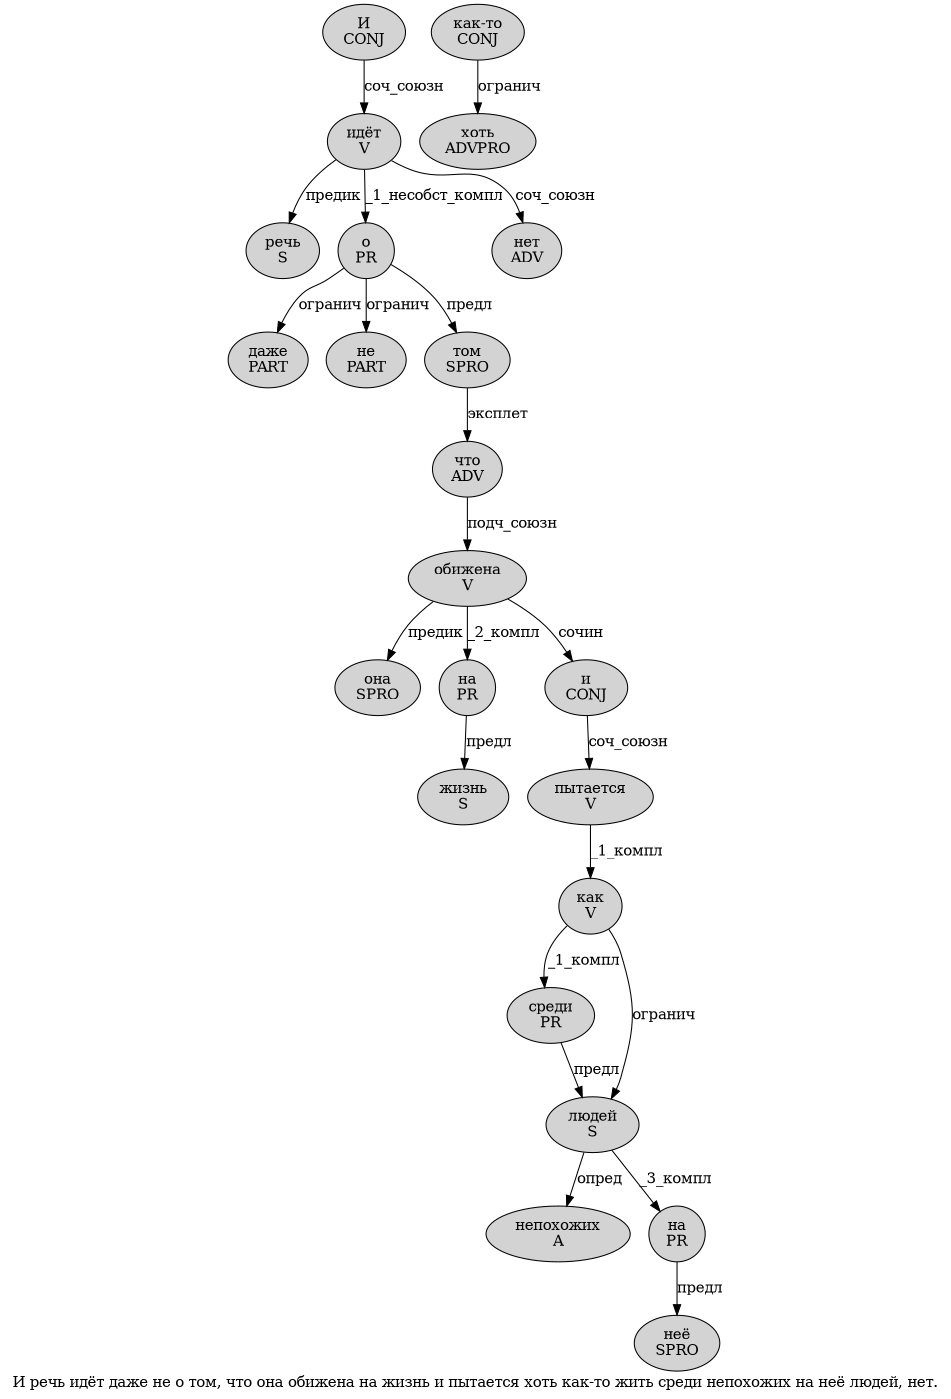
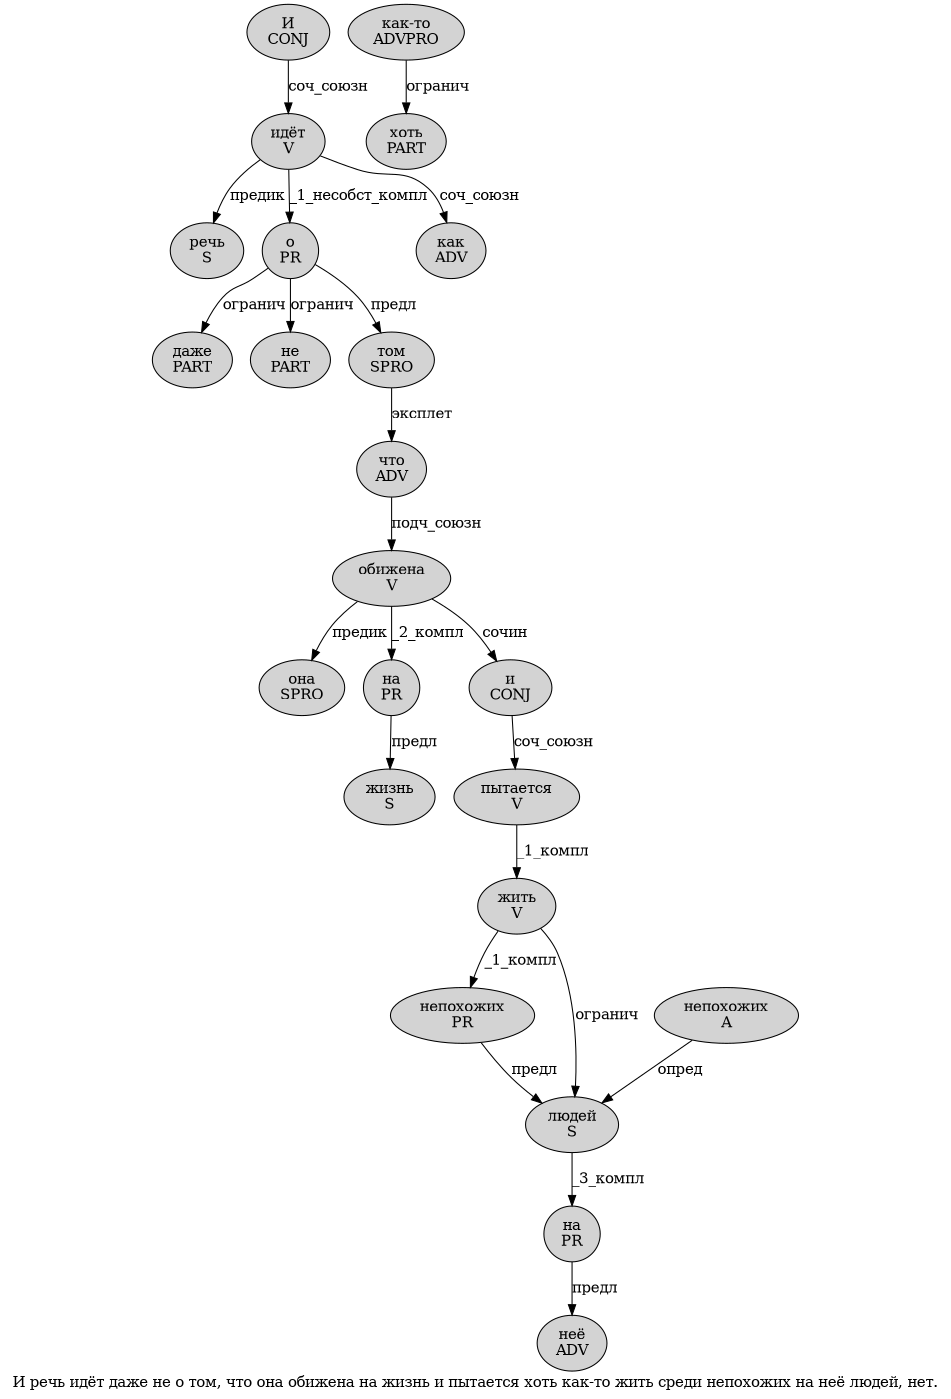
(478, 32) -> (406, 32)
(478, 141) -> (406, 141)
(527, 251) -> (451, 251)
(590, 906) -> (517, 906)
(551, 1015) -> (463, 1015)
(577, 1174) -> (652, 1068)
(677, 1343) -> (572, 1343)
